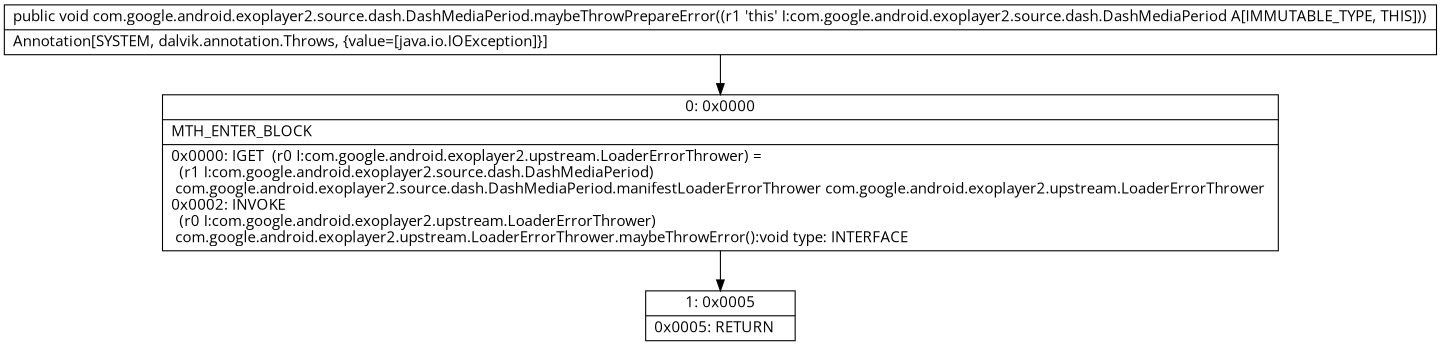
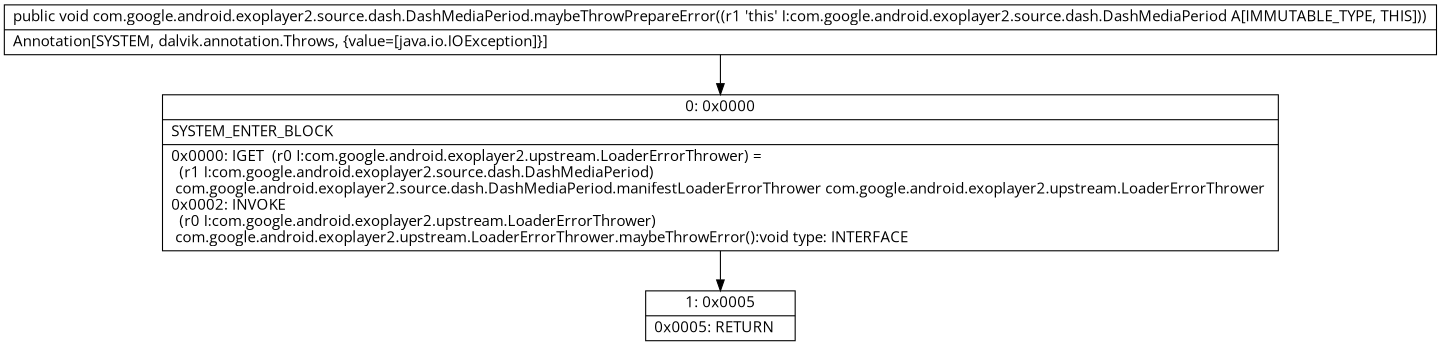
(242, 132) -> (252, 132)
